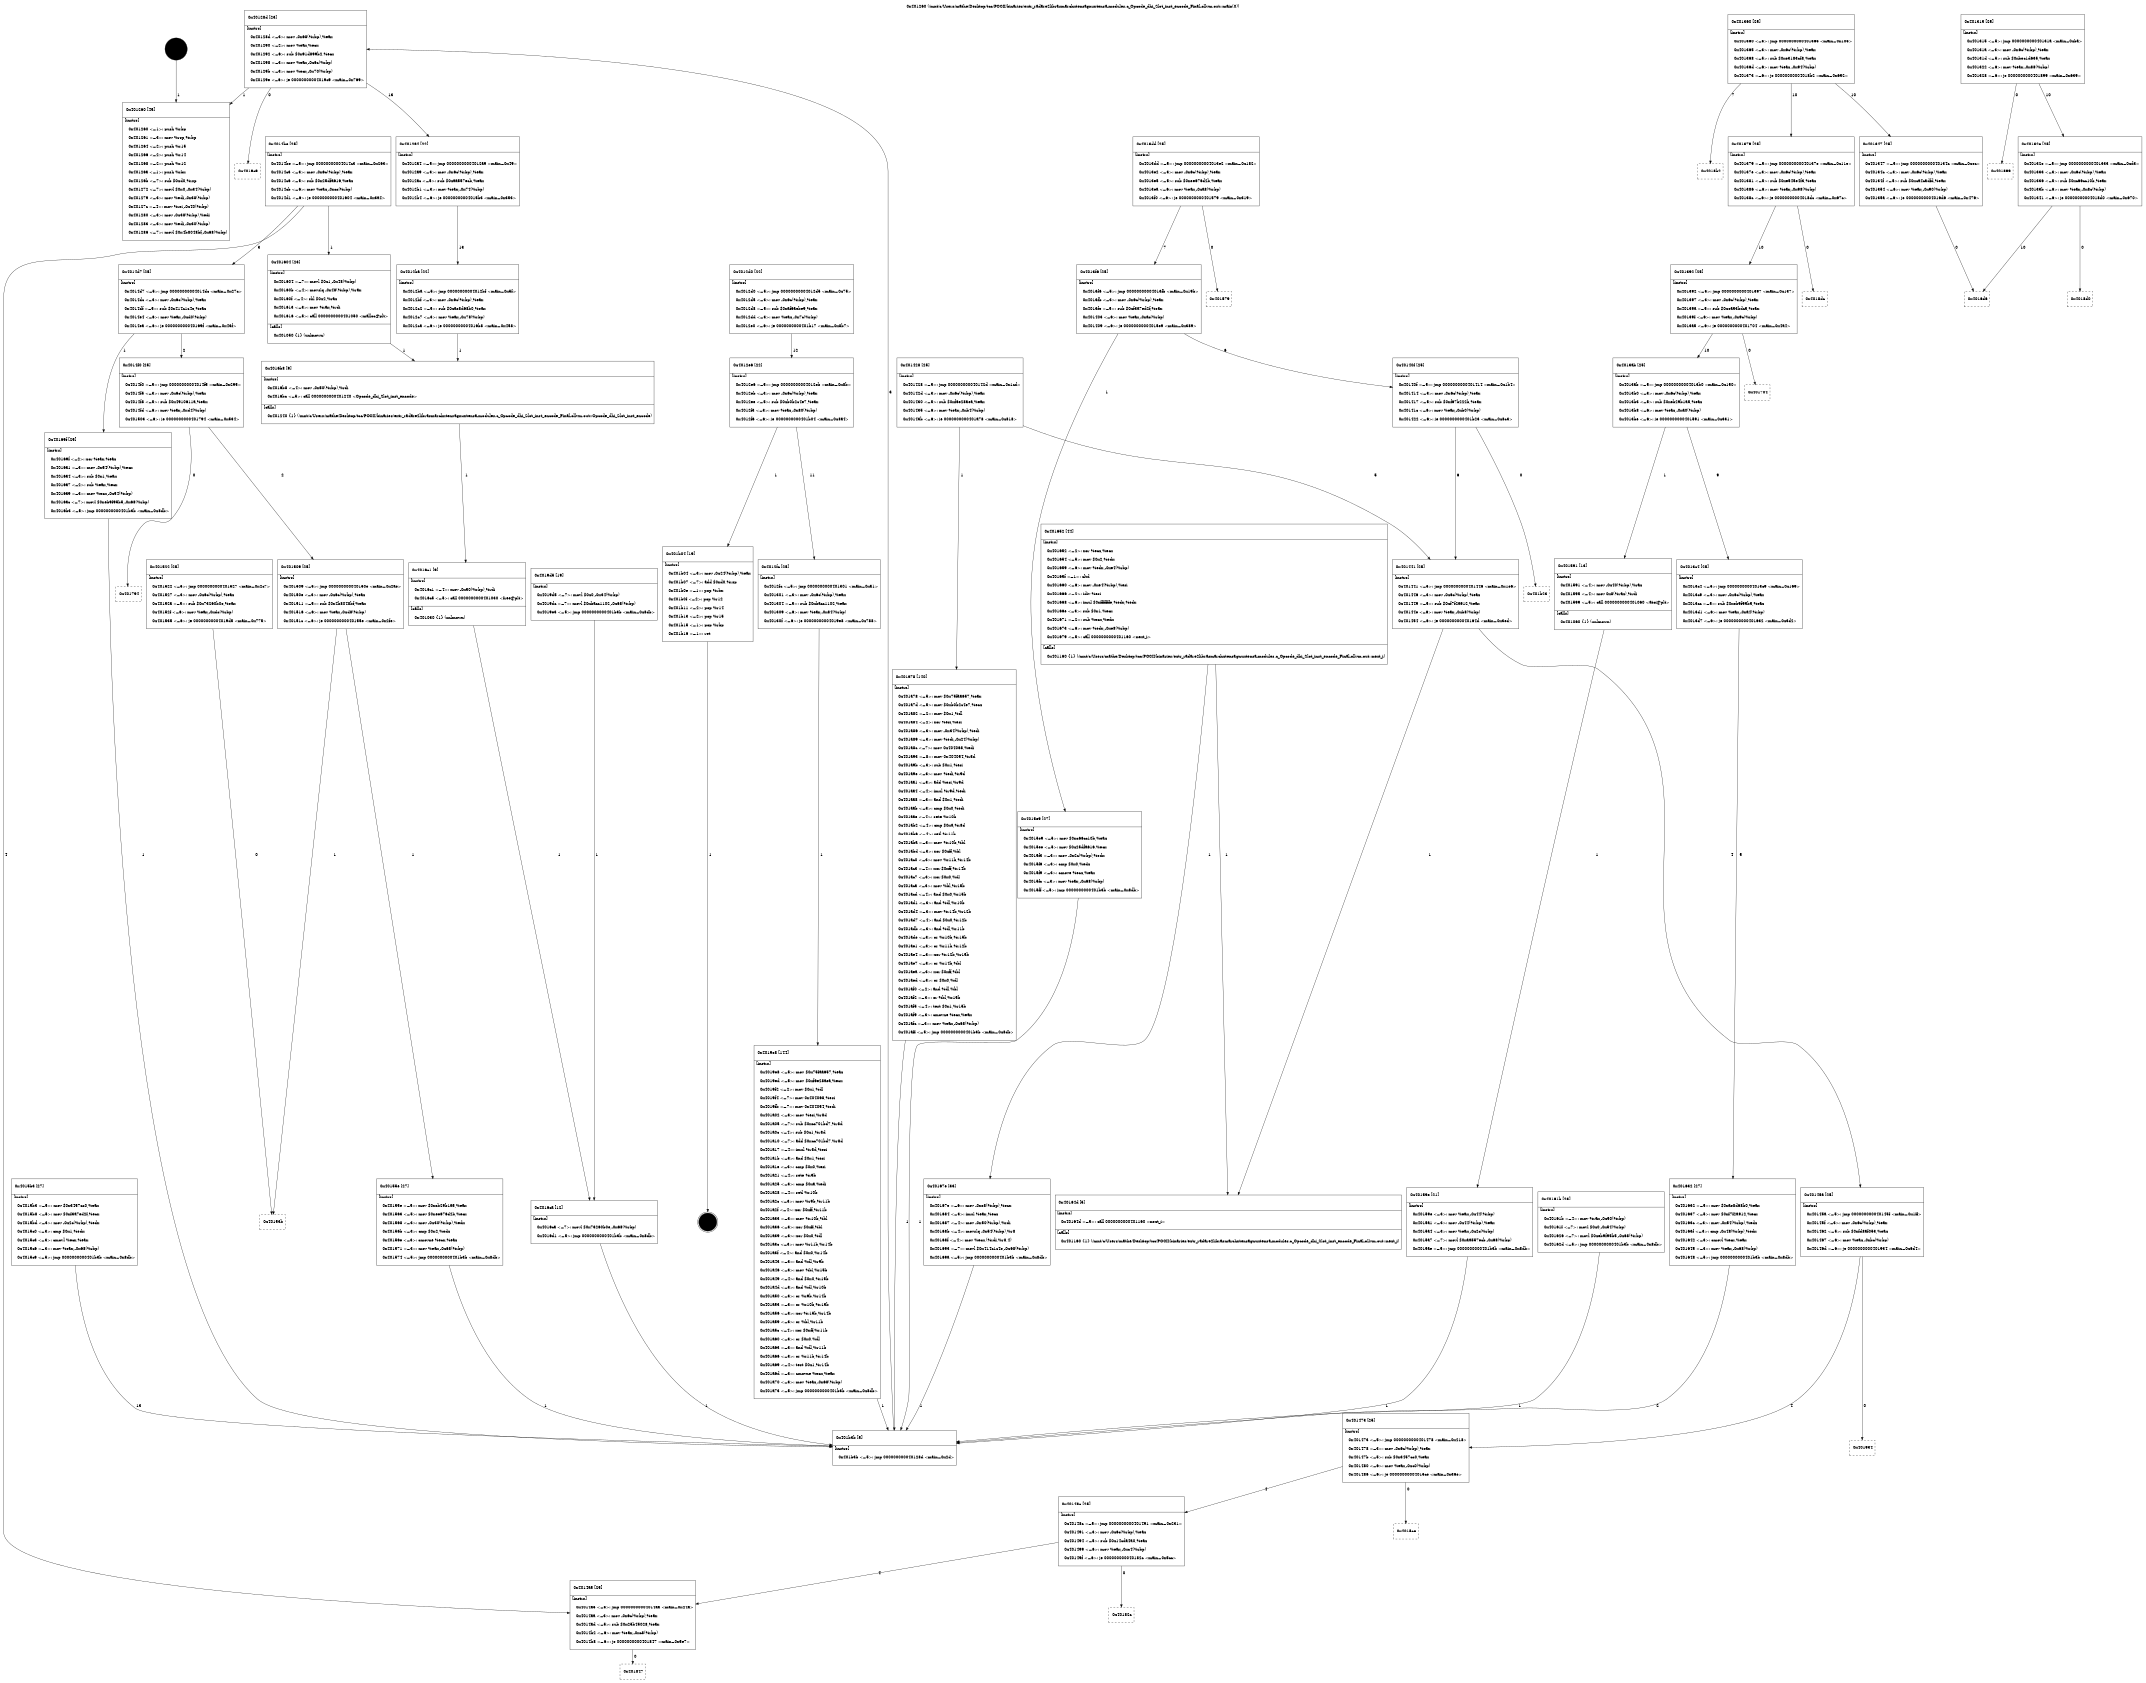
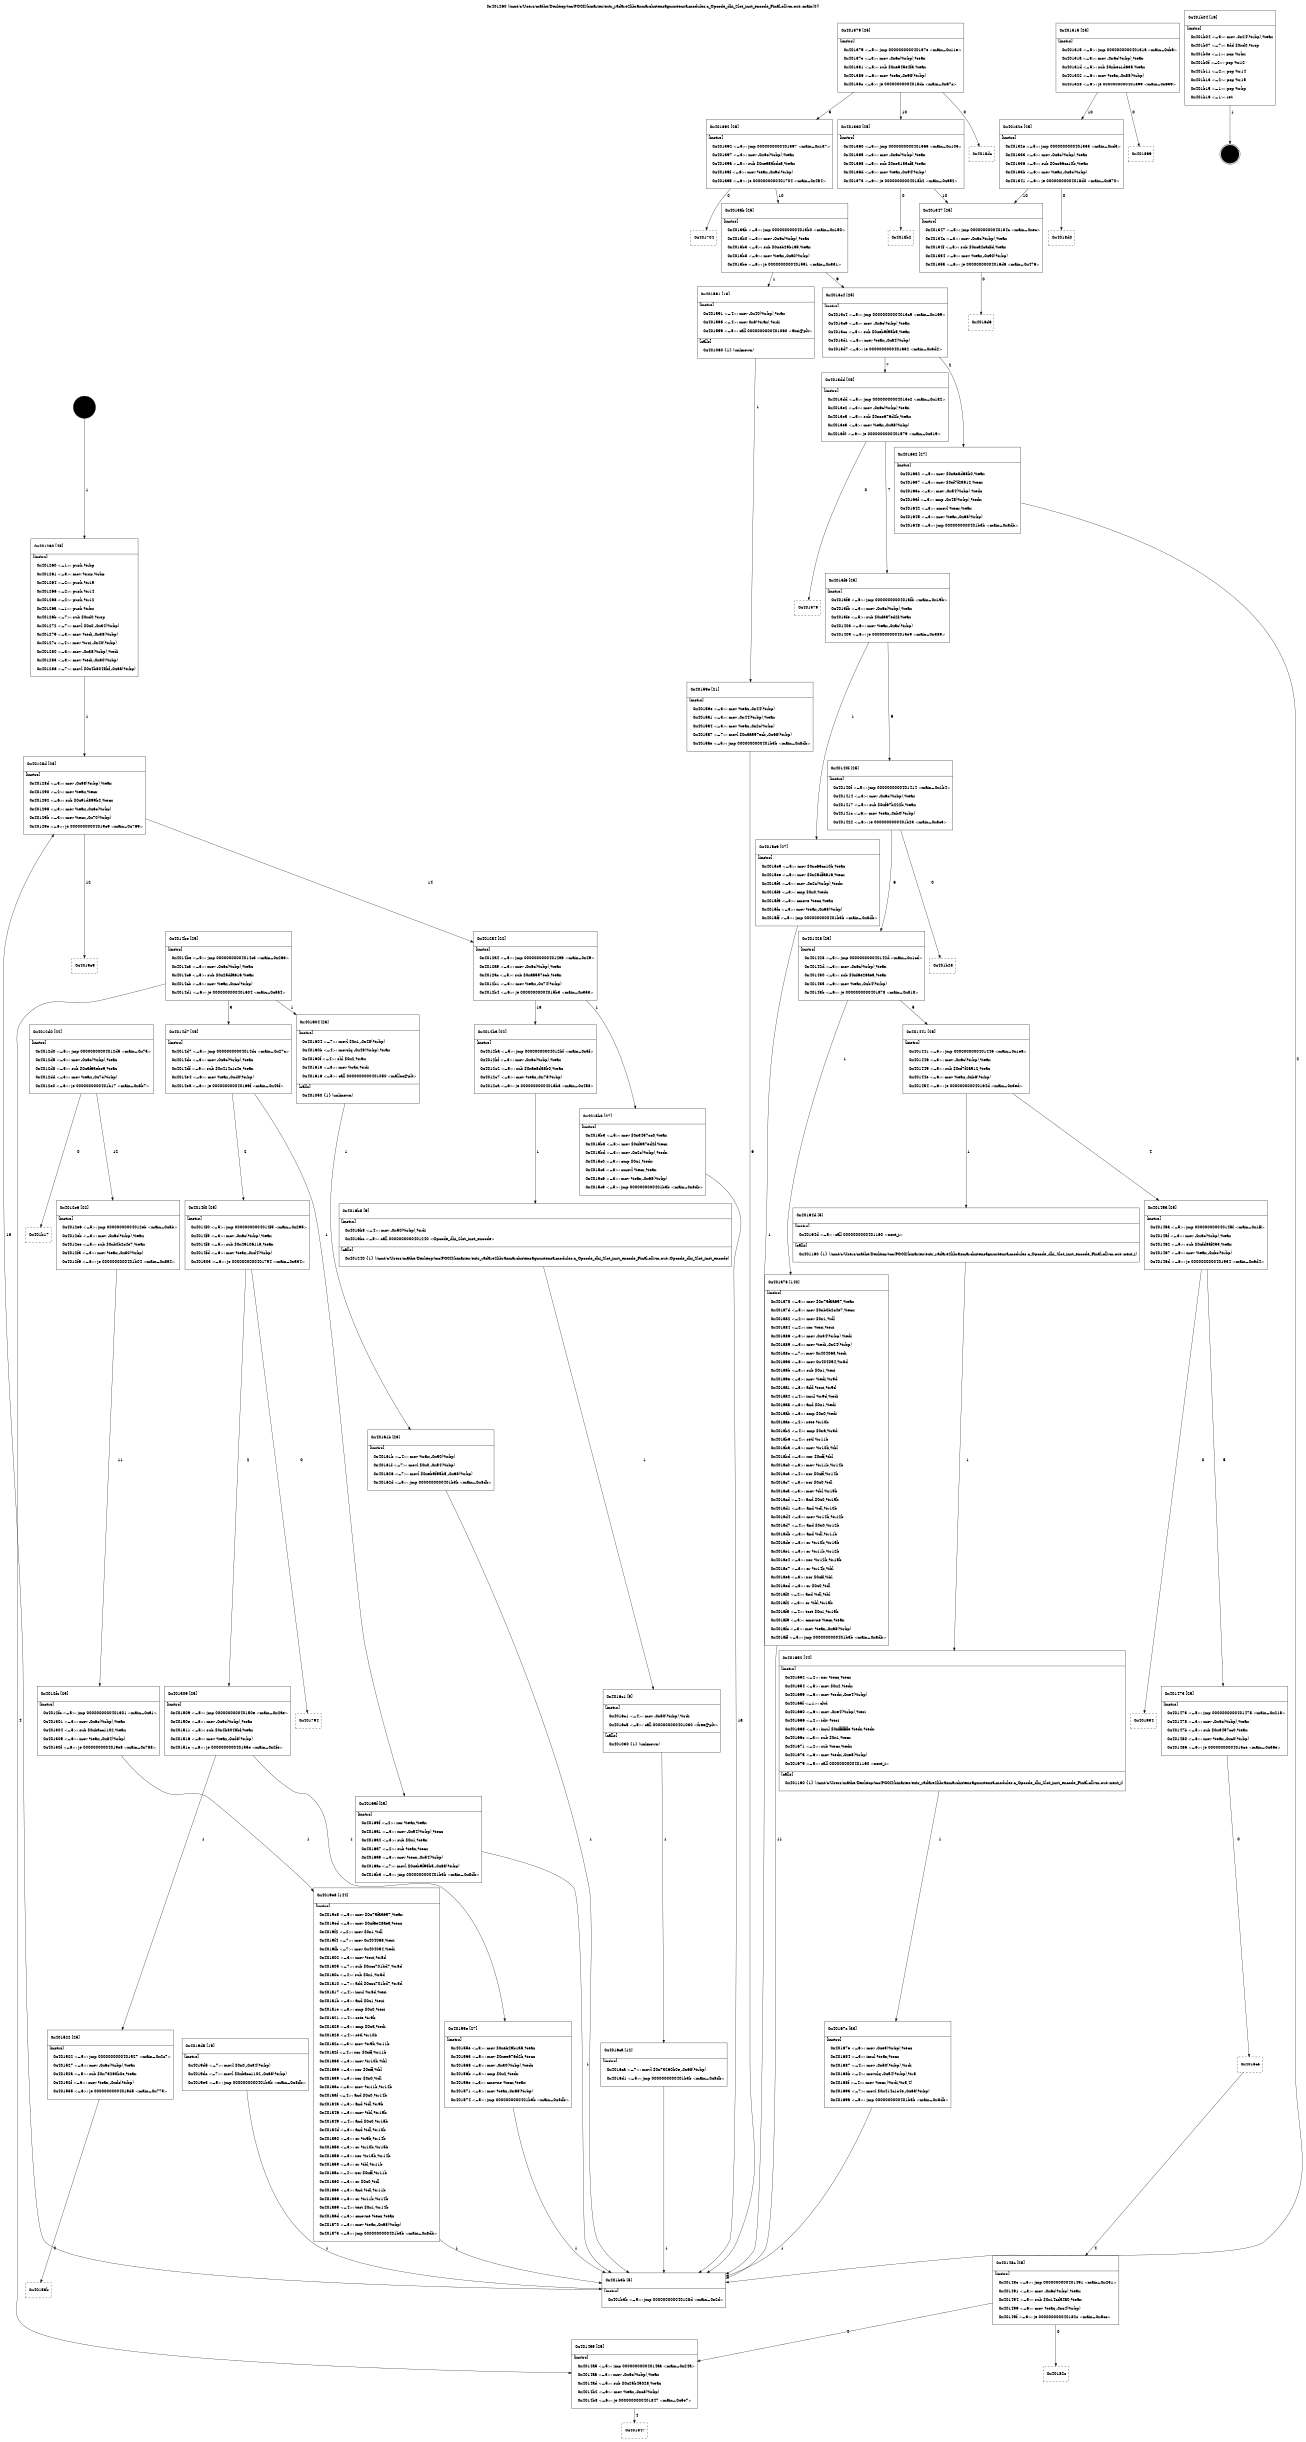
(240, 95) -> (84, 715)
(269, 95) -> (88, 883)
(390, 95) -> (430, 883)
(1732, 95) -> (903, 196)
(1791, 109) -> (901, 105)
(1760, 248) -> (829, 112)
(2018, 248) -> (1022, 195)
(401, 351) -> (337, 1273)
none -> (885, 363)
(890, 392) -> (8, 1235)
(753, 486) -> none
(1456, 492) -> (890, 880)
(1740, 855) -> (949, 365)
(594, 909) -> (369, 2265)
(305, 920) -> (169, 1891)
(1222, 928) -> (960, 1455)
none -> (618, 1050)
(907, 1222) -> (779, 1839)
none -> (38, 1235)
(1386, 1406) -> (752, 1152)
(1791, 1406) -> (1224, 1460)
(1265, 1489) -> (1165, 2163)
(635, 1657) -> (636, 2416)
